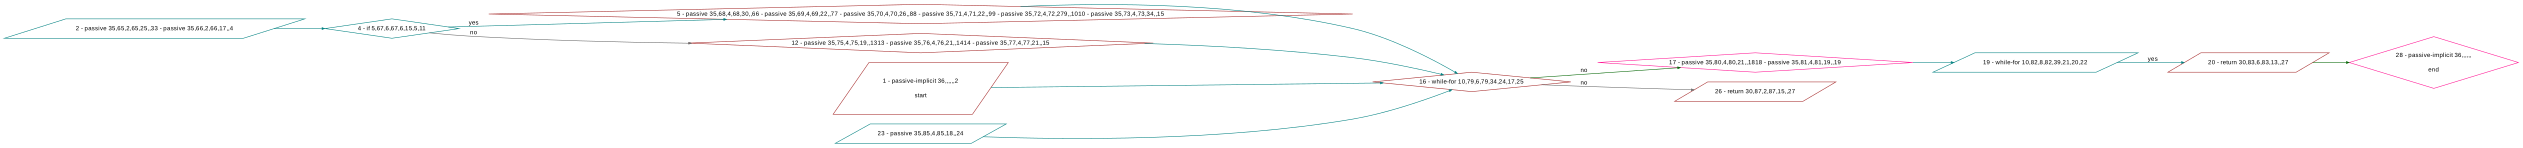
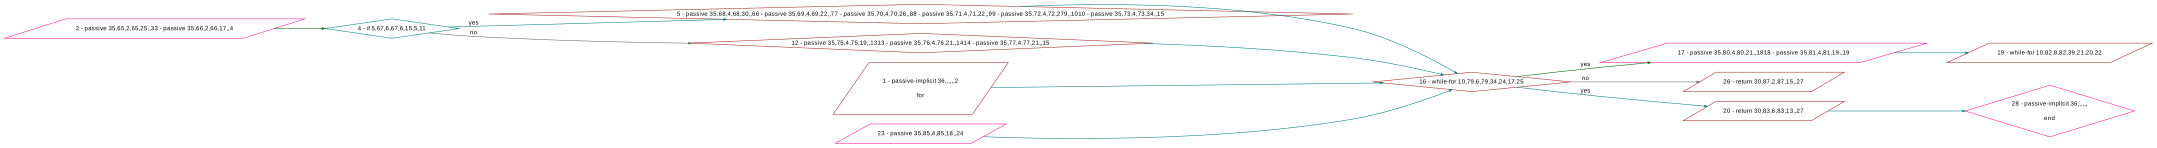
(155, 29) -> (155, 29)
(298, 29) -> (298, 29)
(1755, 63) -> (1764, 53)
(2035, 63) -> (2050, 53)
(2149, 63) -> (1611, 97)
(2330, 63) -> (1895, 111)
(1584, 70) -> (1586, 64)
(921, 88) -> (921, 88)
(921, 134) -> (921, 134)
